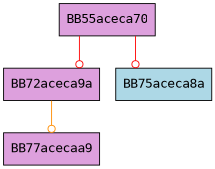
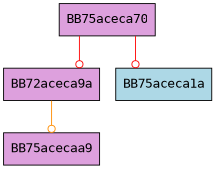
(107, 20) -> (107, 20)
(164, 84) -> (164, 84)
(52, 149) -> (52, 149)
